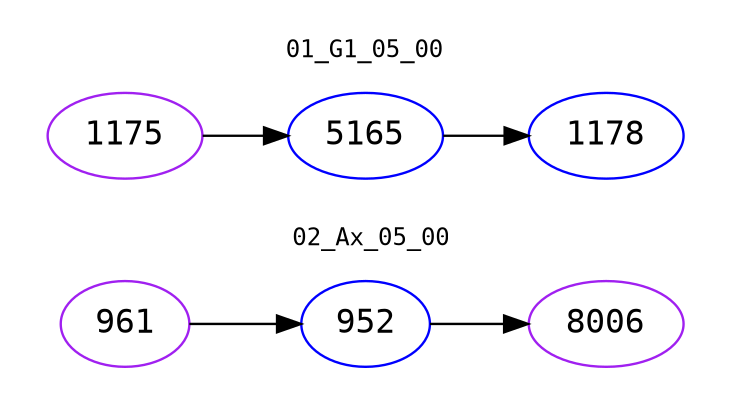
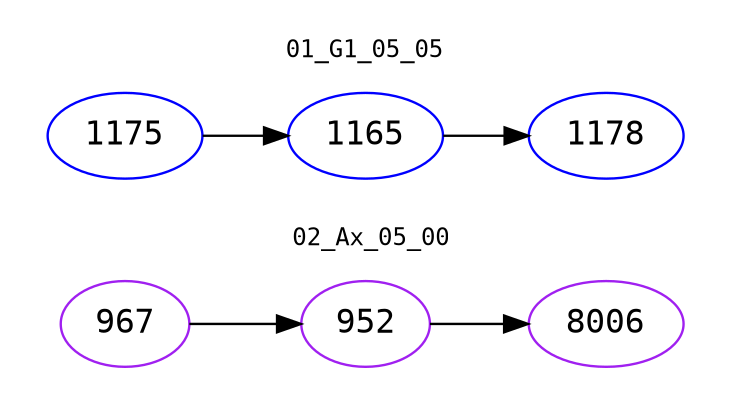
(366, 51) -> (366, 51)
(125, 136) -> (125, 136)
(366, 136) -> (366, 136)
(125, 324) -> (125, 324)
(366, 324) -> (366, 324)
